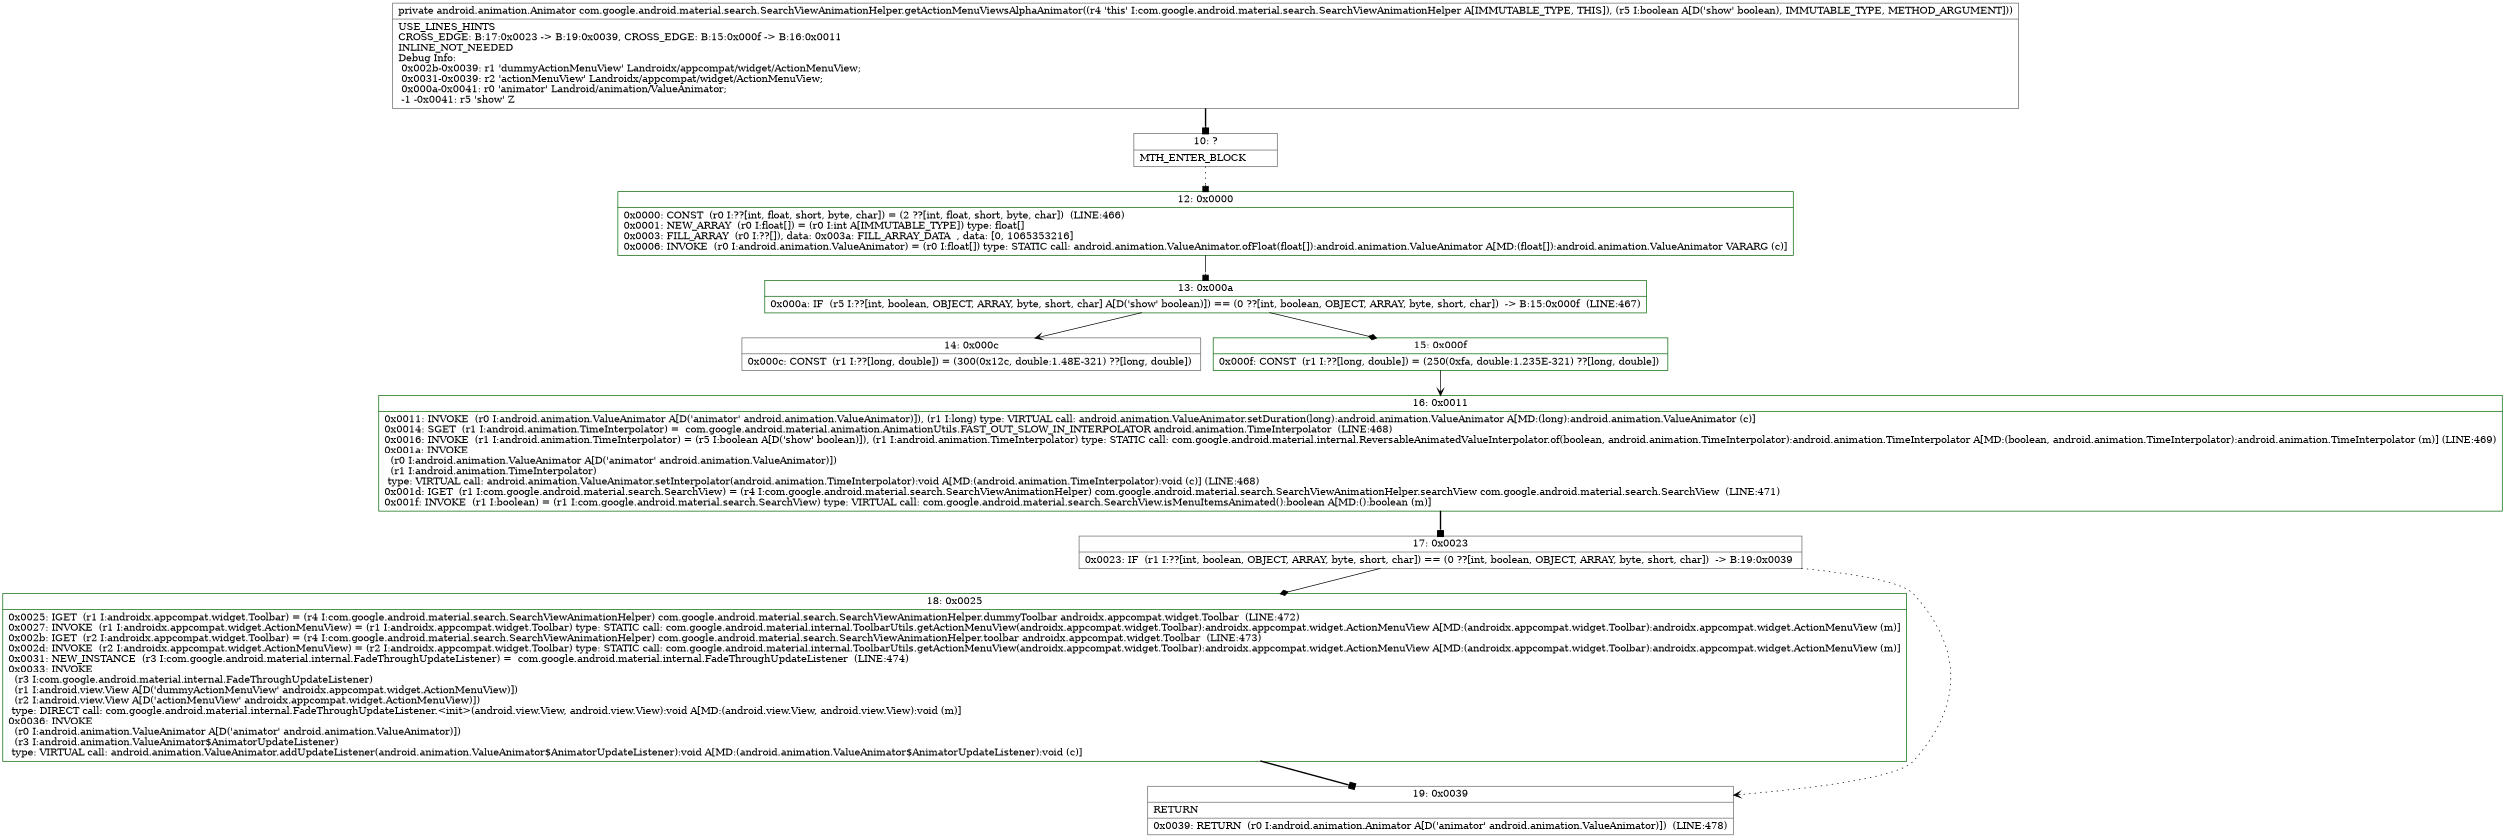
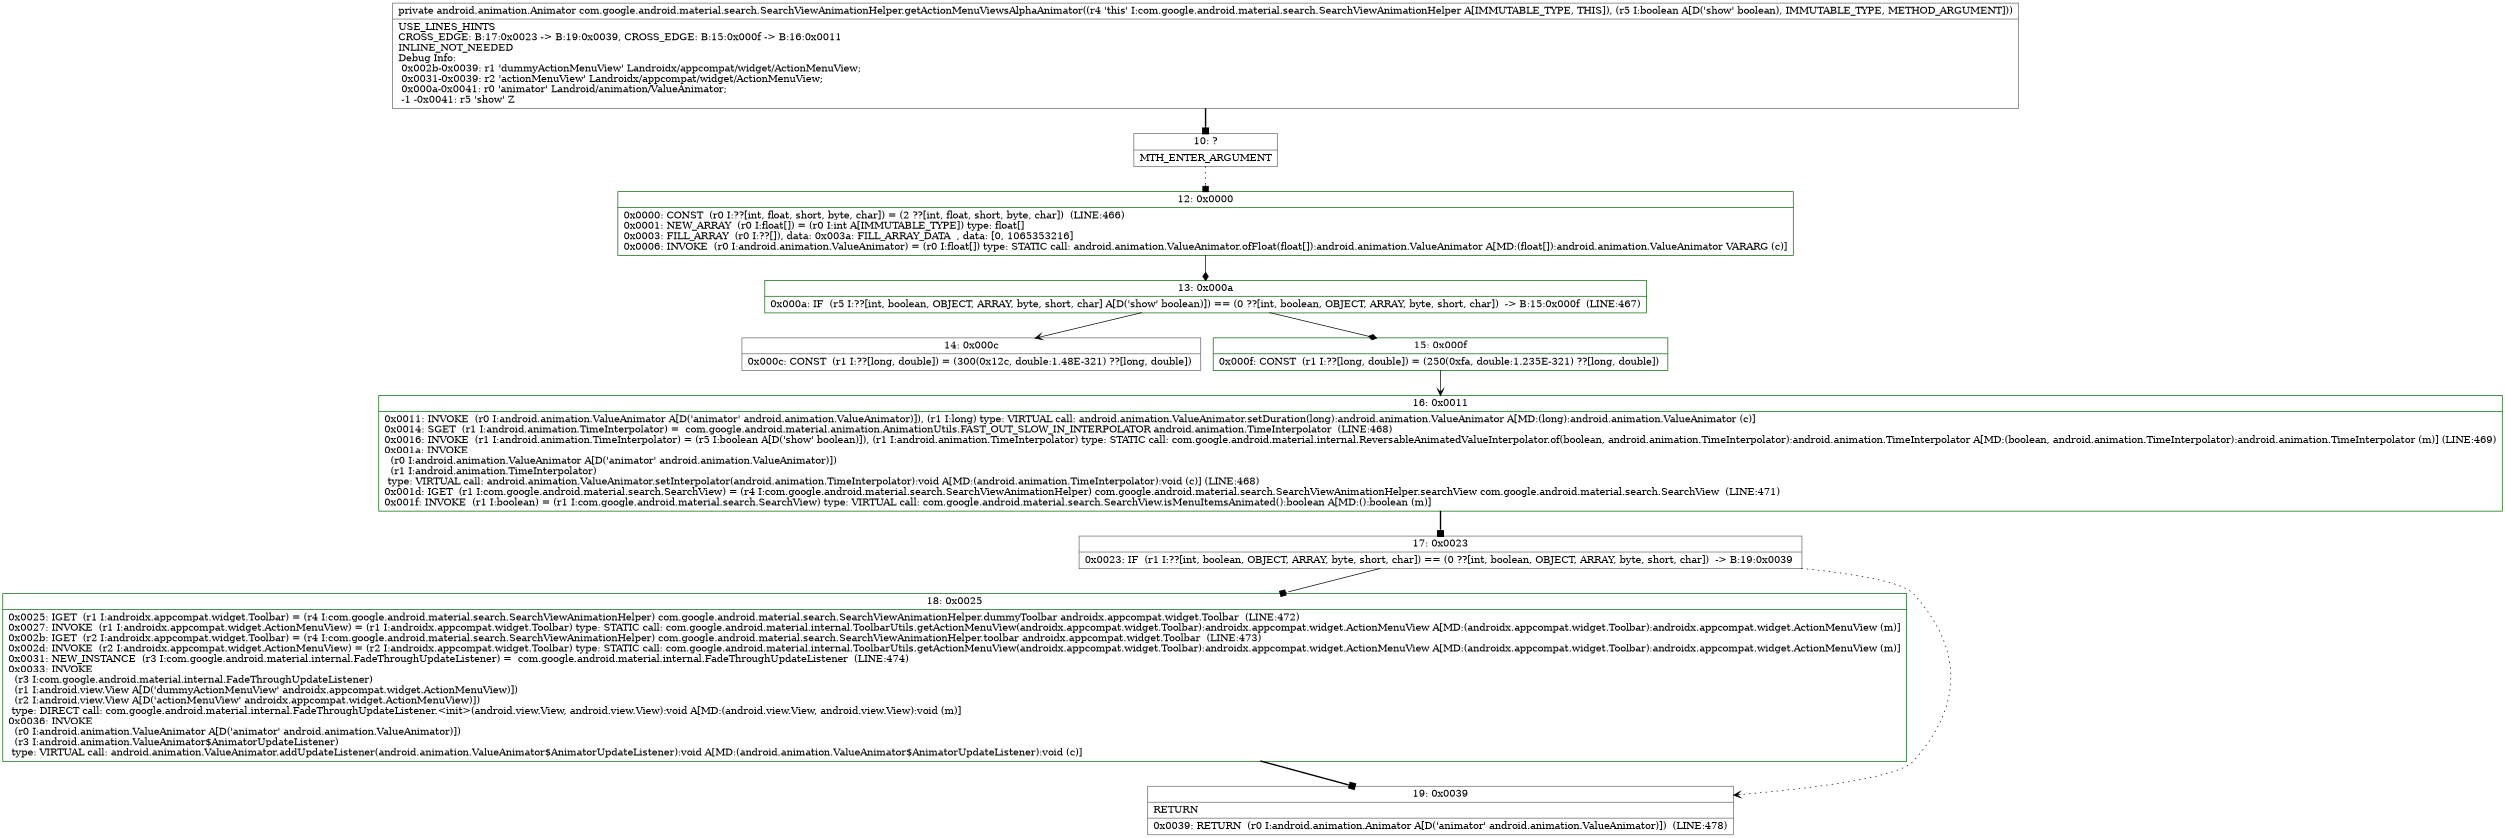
(1193, 158) -> (1206, 158)
(1206, 264) -> (1206, 264)
(1334, 580) -> (1334, 580)
